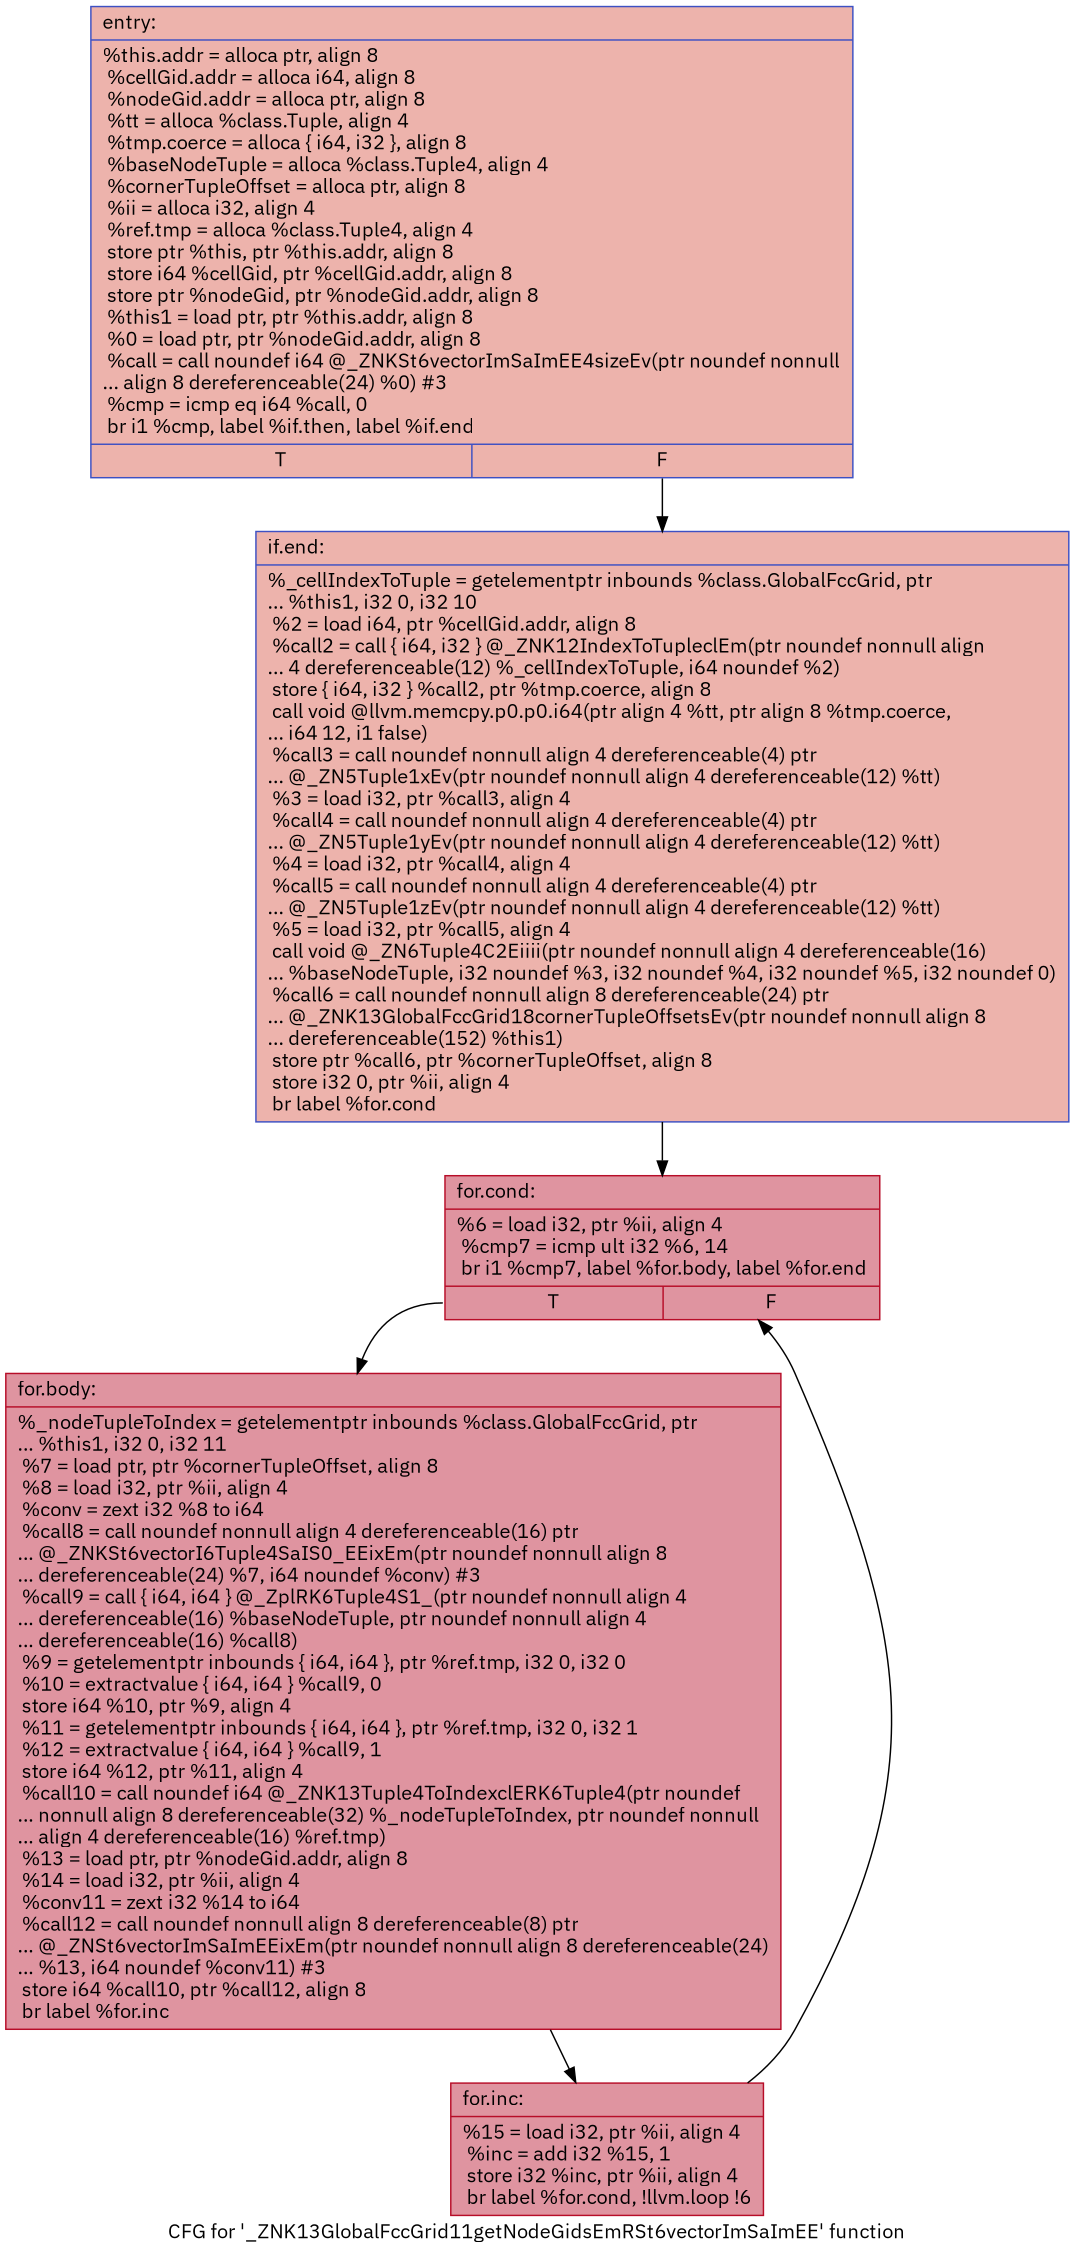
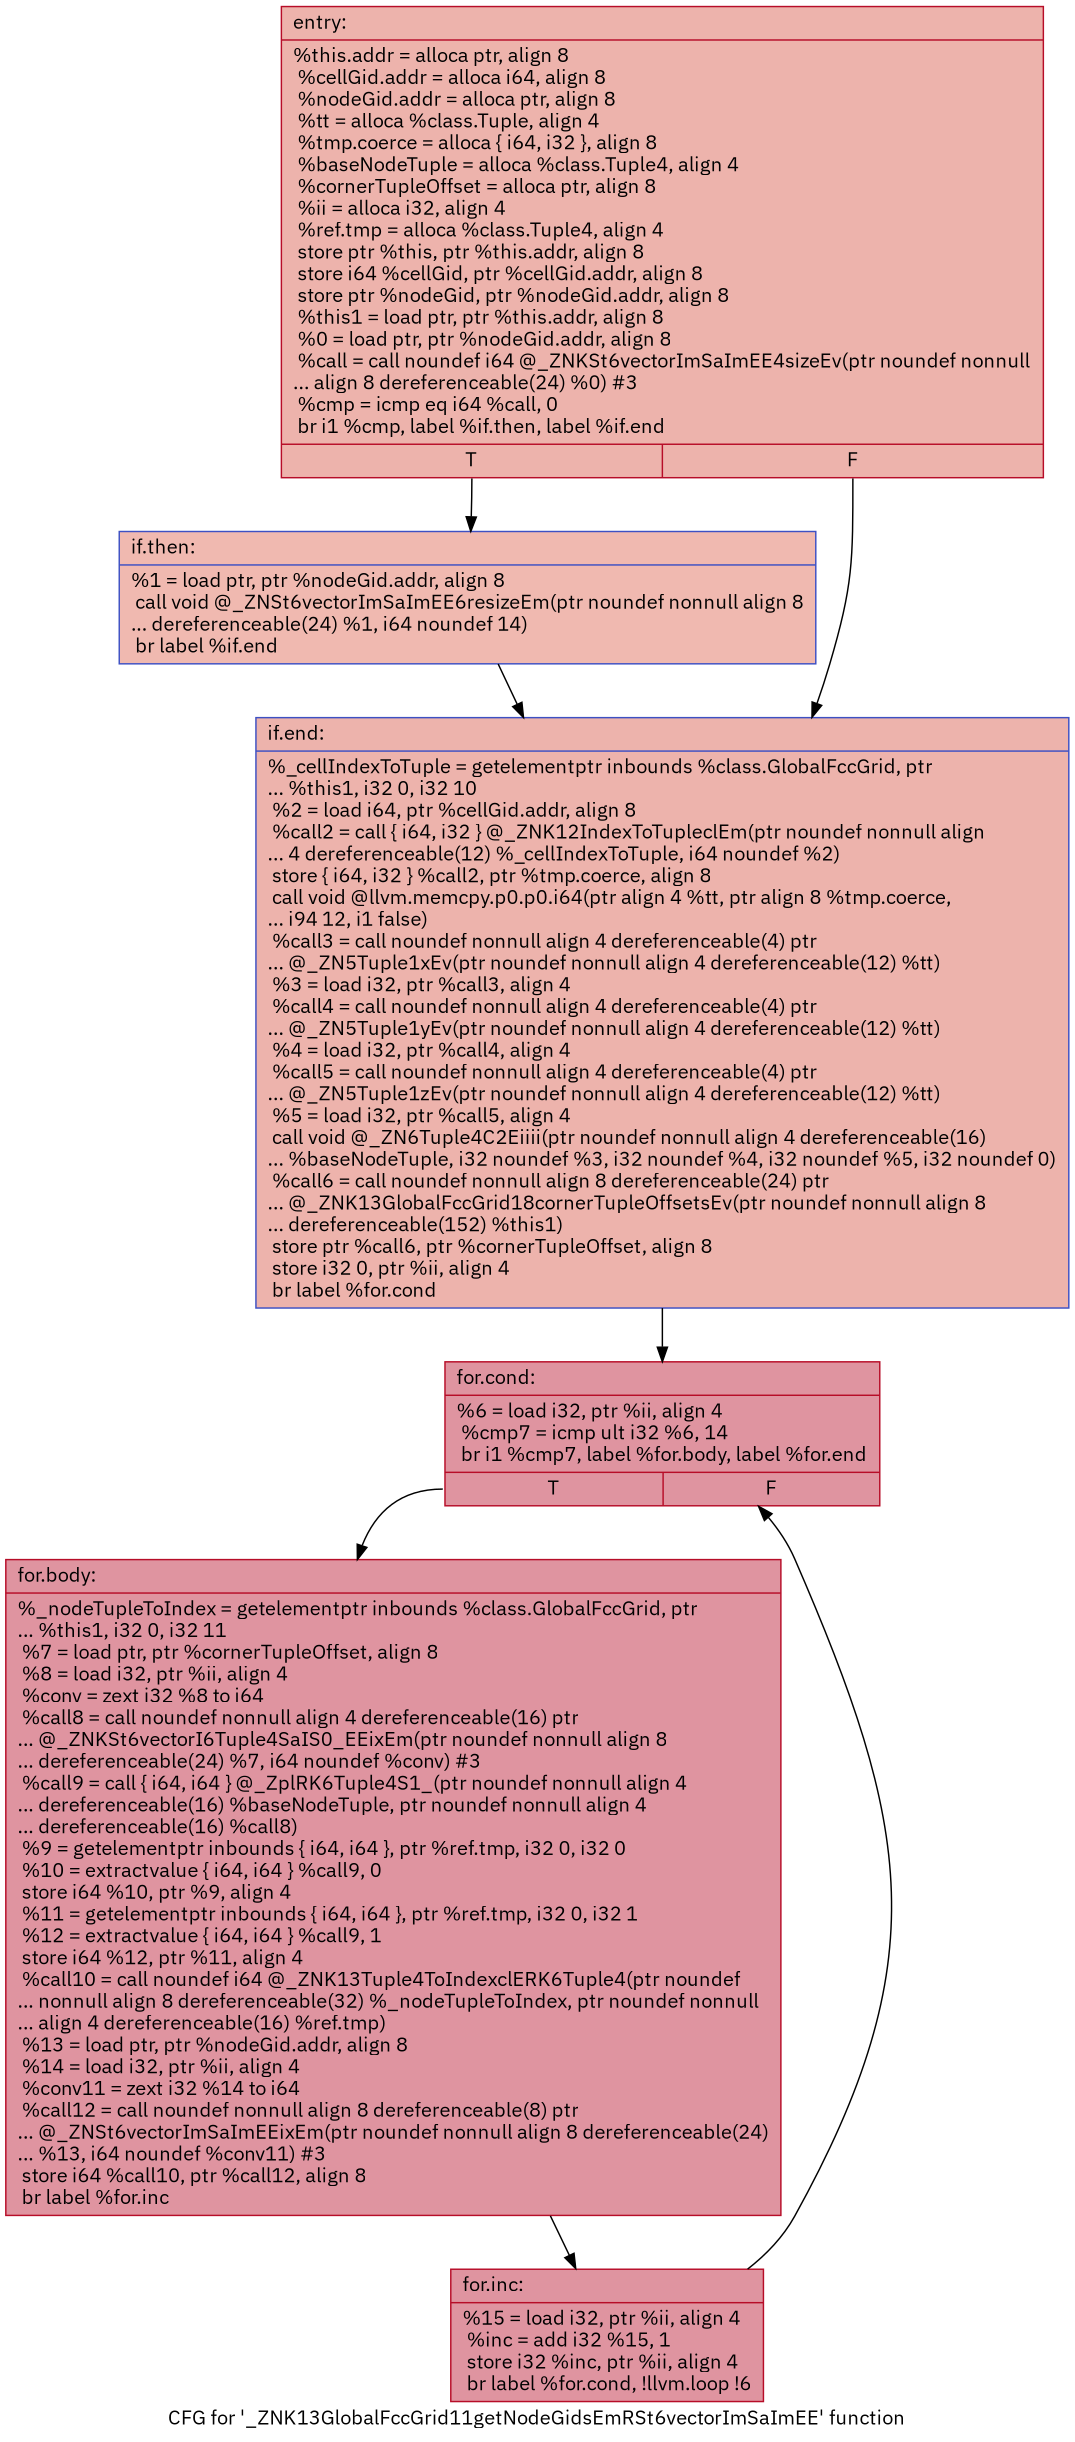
(472, 242) -> (662, 242)
none -> (468, 598)
(348, 734) -> (348, 920)
